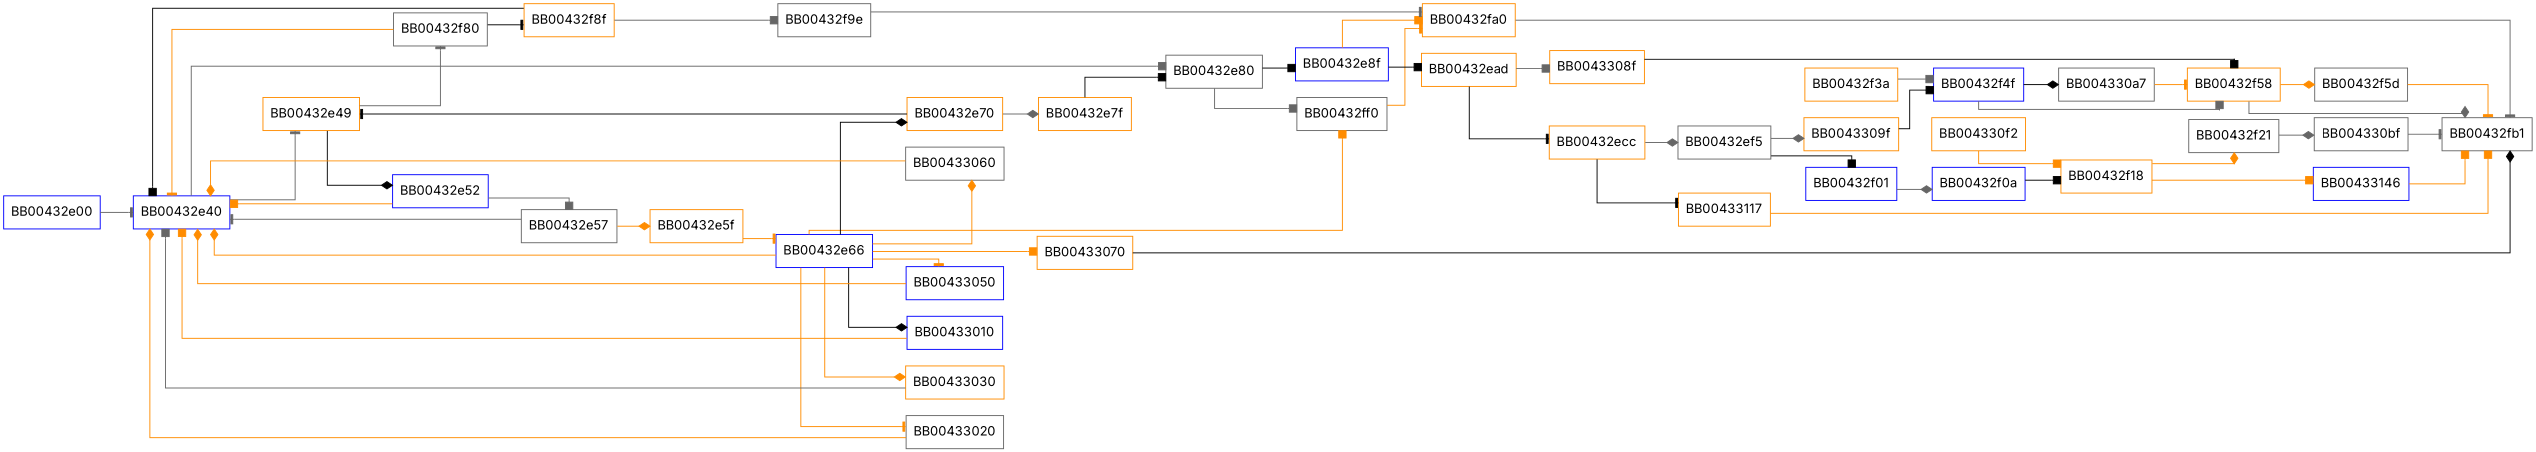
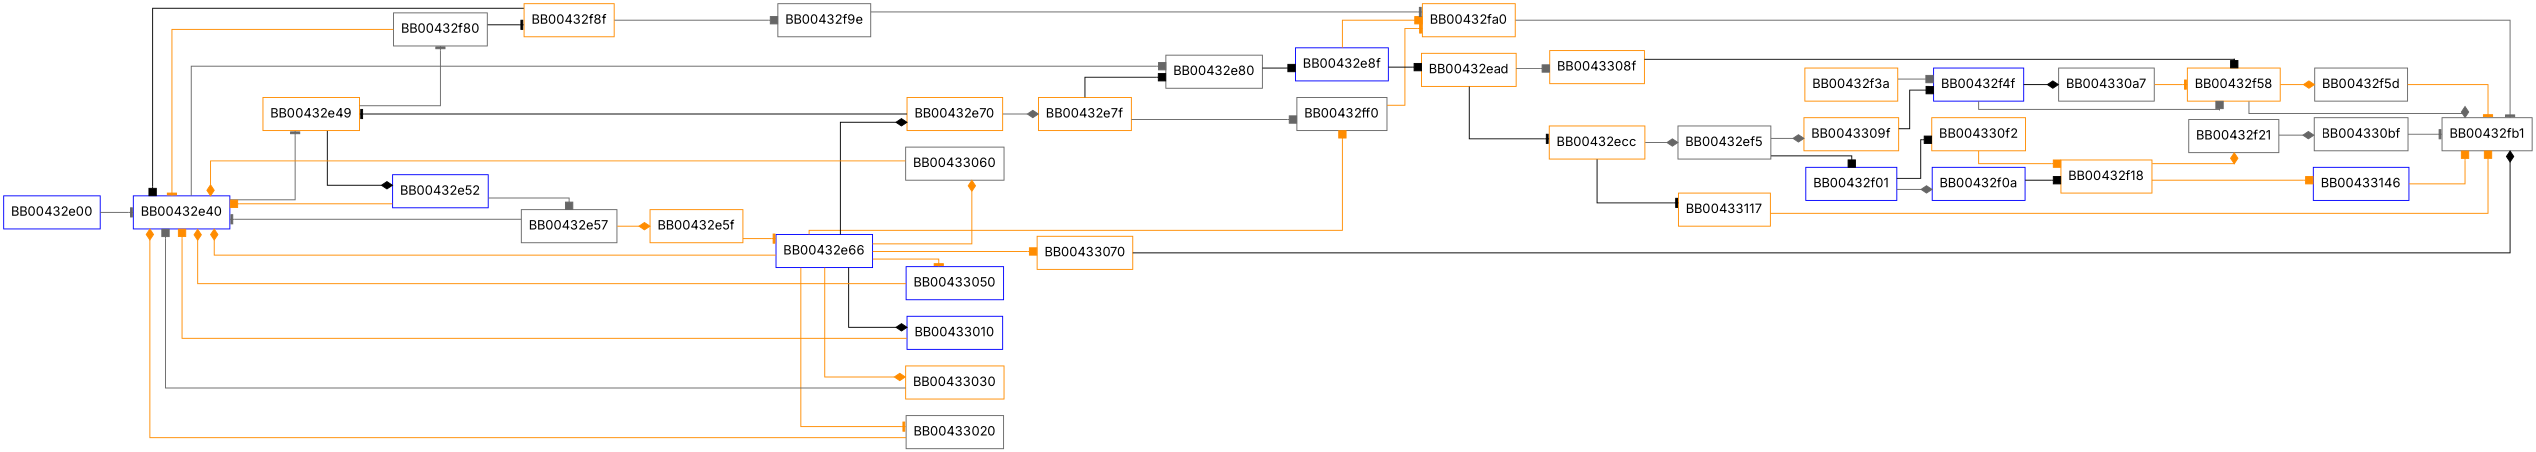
(1241, 108) -> (1209, 120)
none -> (1921, 170)
